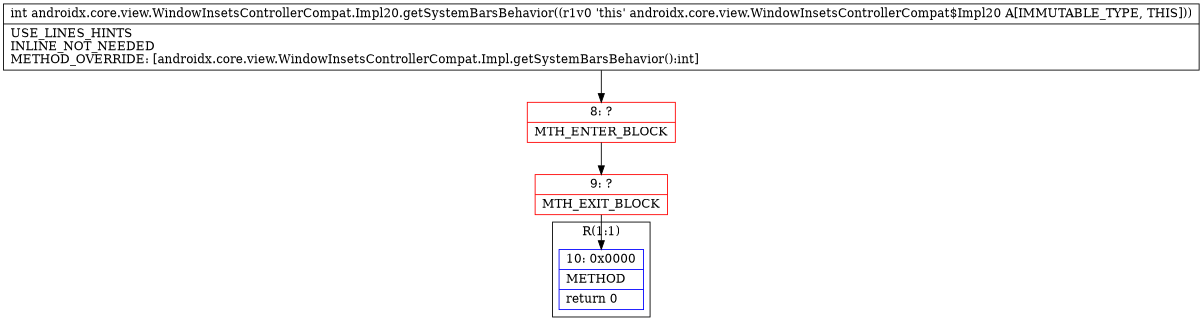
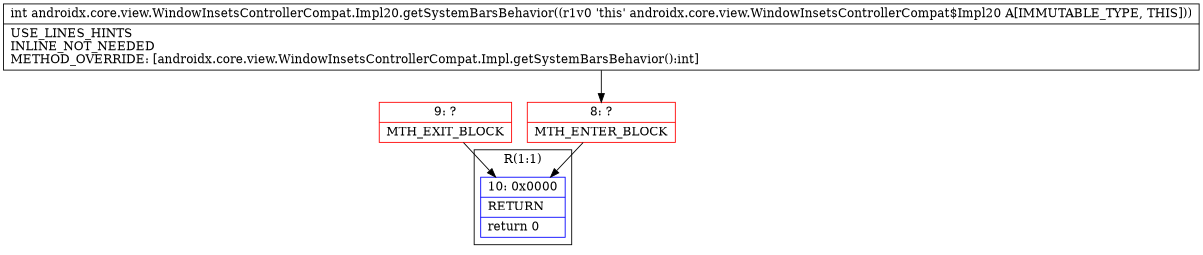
(601, 154) -> (566, 161)
(596, 279) -> (516, 207)
